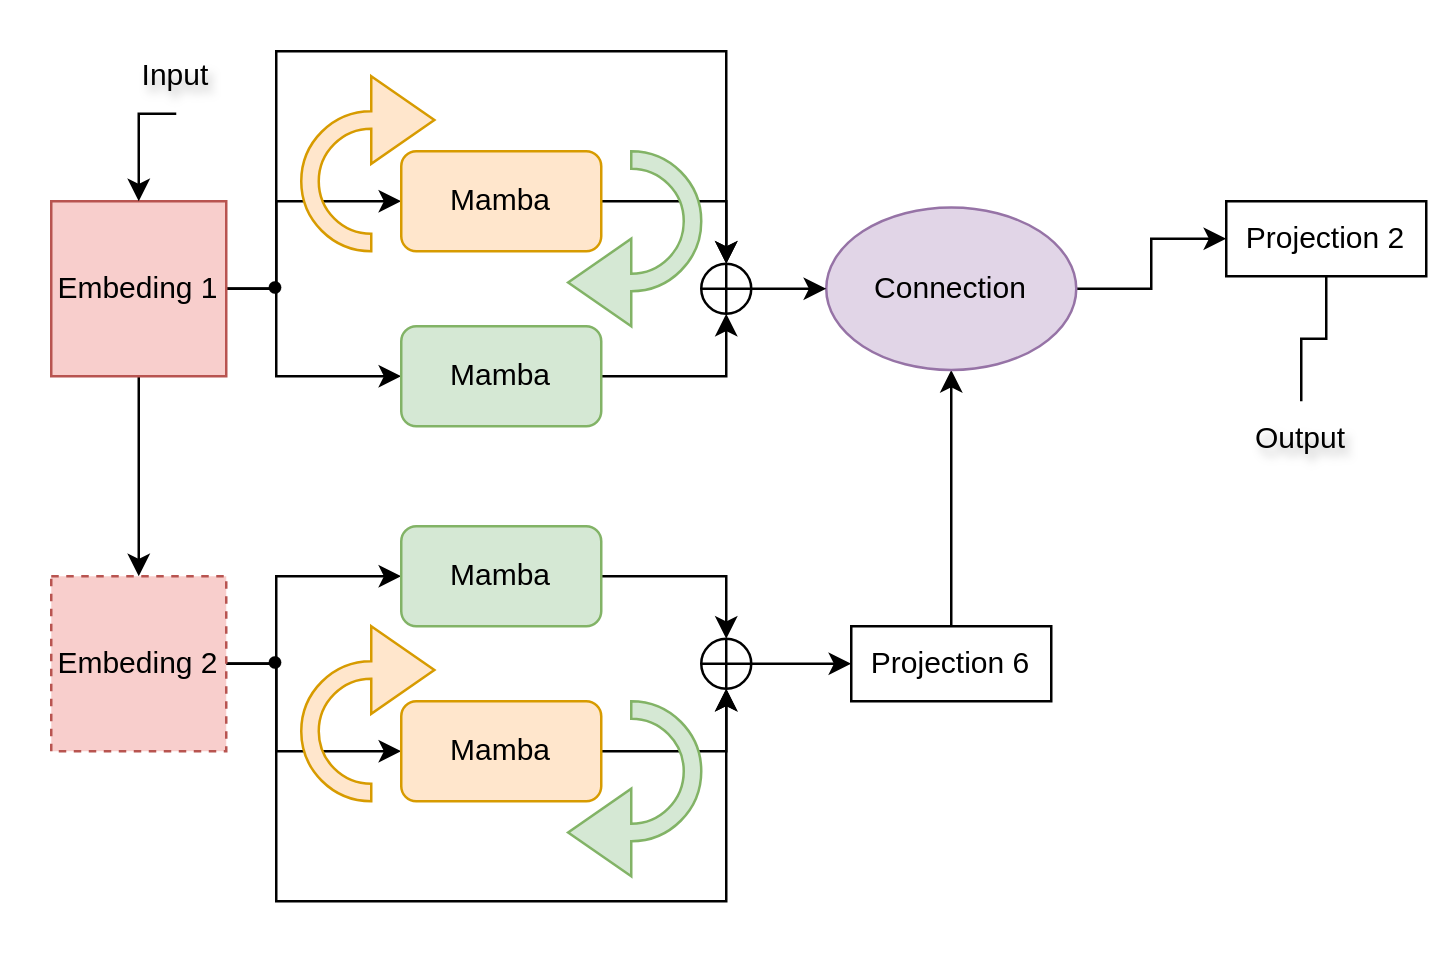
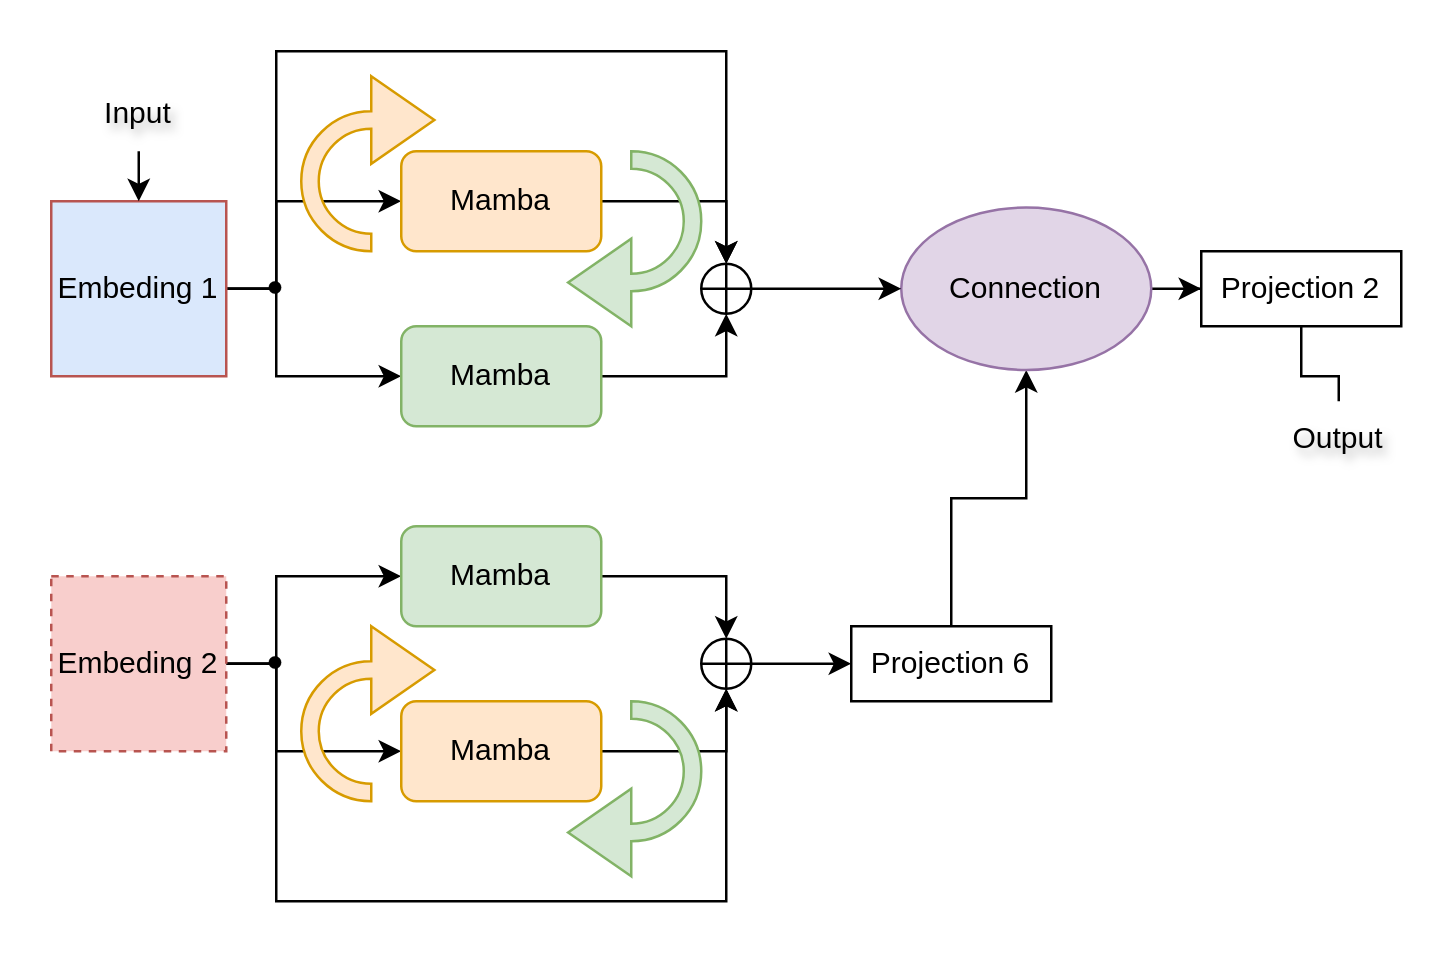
(176, 76) -> (139, 114)
(1326, 239) -> (1301, 289)
(139, 289) -> (139, 289)
(951, 289) -> (1026, 289)
(1301, 439) -> (1339, 439)
(139, 468) -> none
